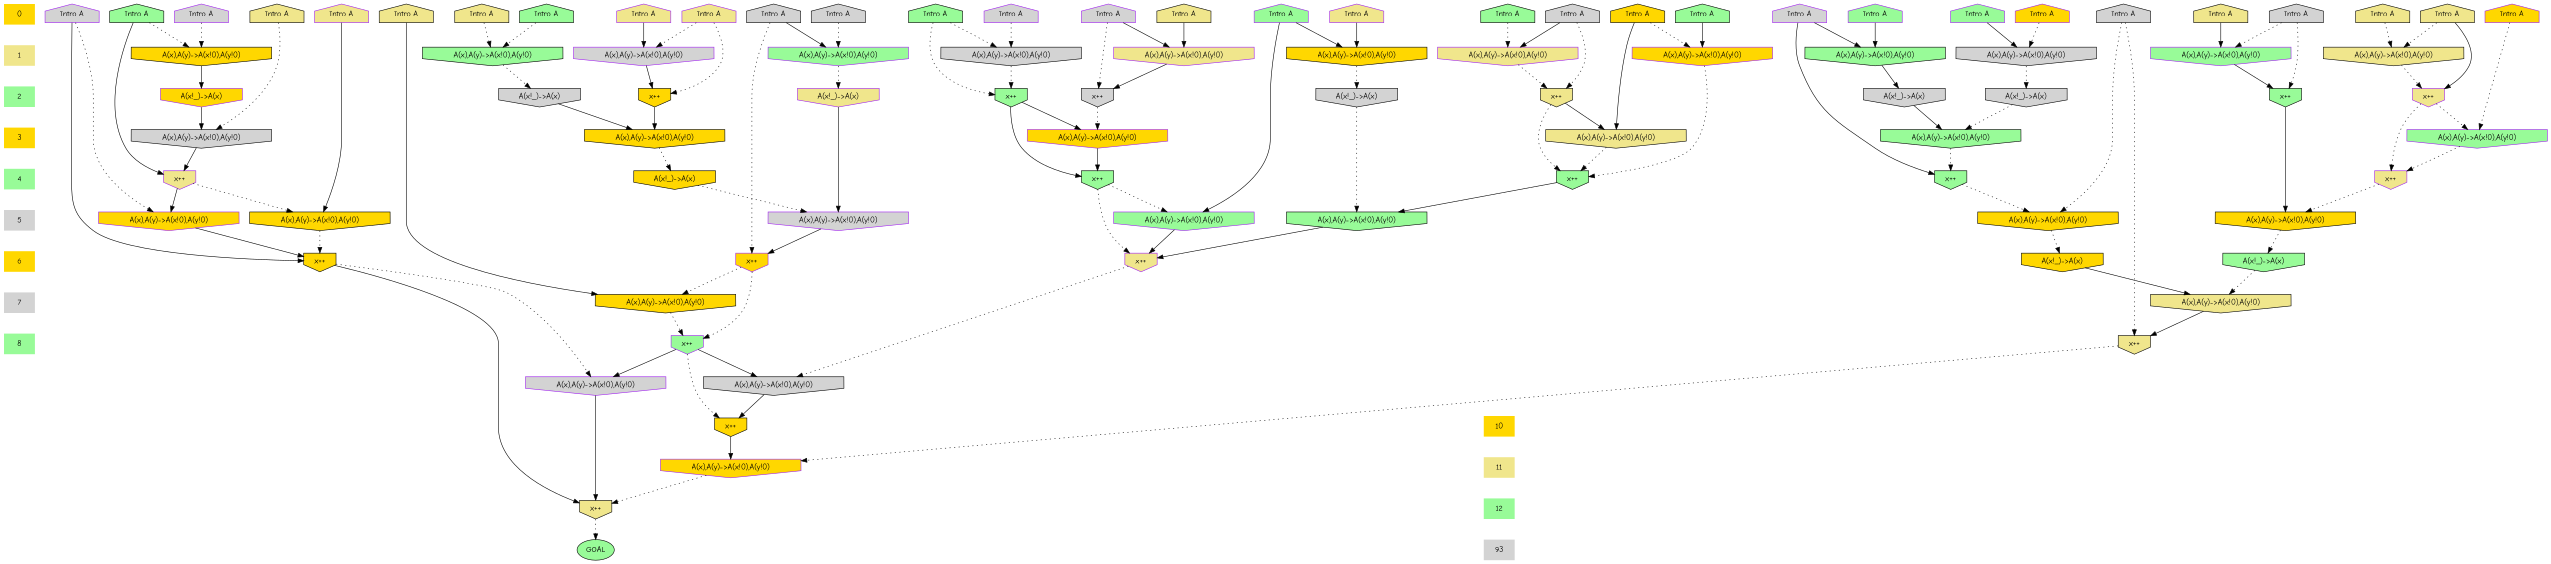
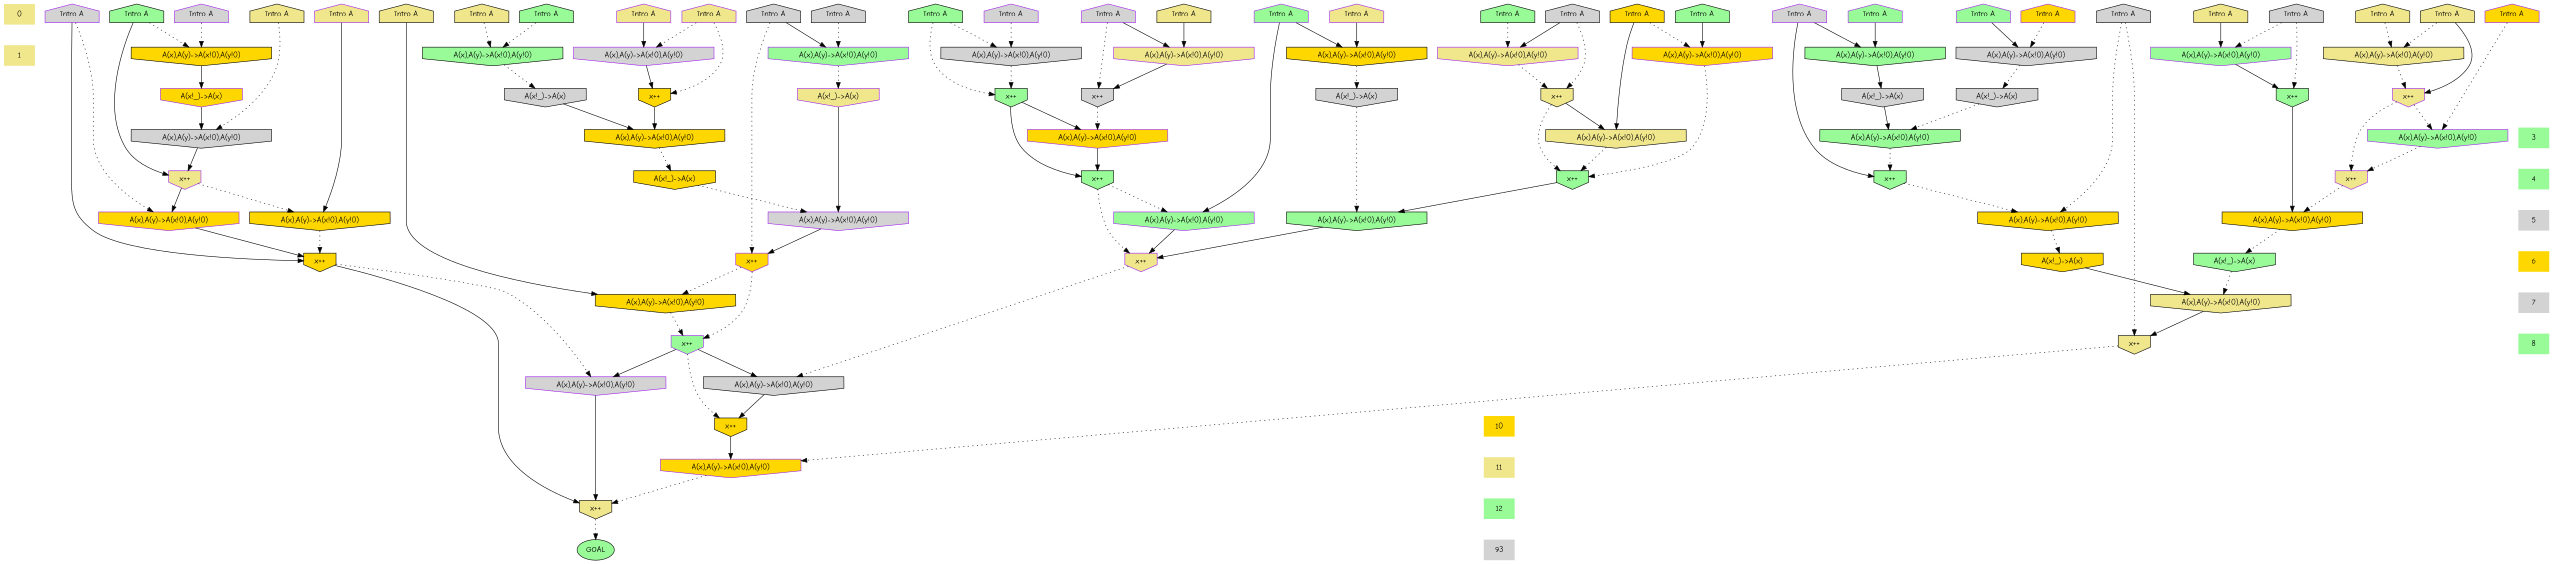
(19, 14) -> (19, 14)
(19, 97) -> none
(19, 138) -> (2534, 138)
